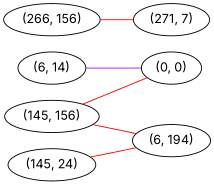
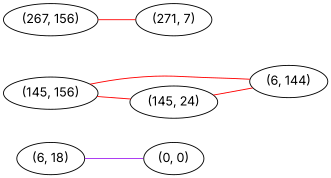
(52, 20) -> (51, 20)
(52, 68) -> (51, 159)
(115, 91) -> (114, 98)
(171, 141) -> (289, 82)
